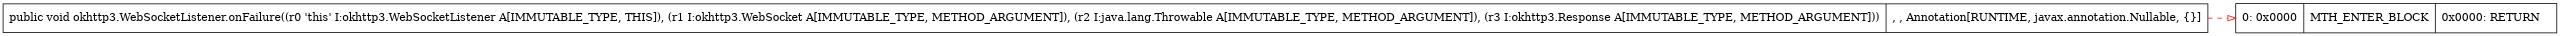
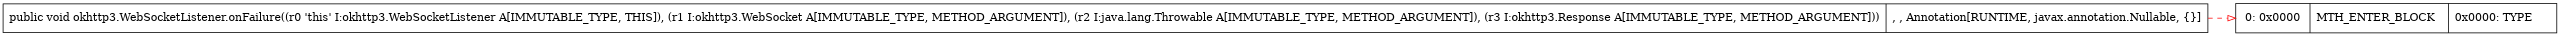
(2496, 18) -> (2499, 18)
